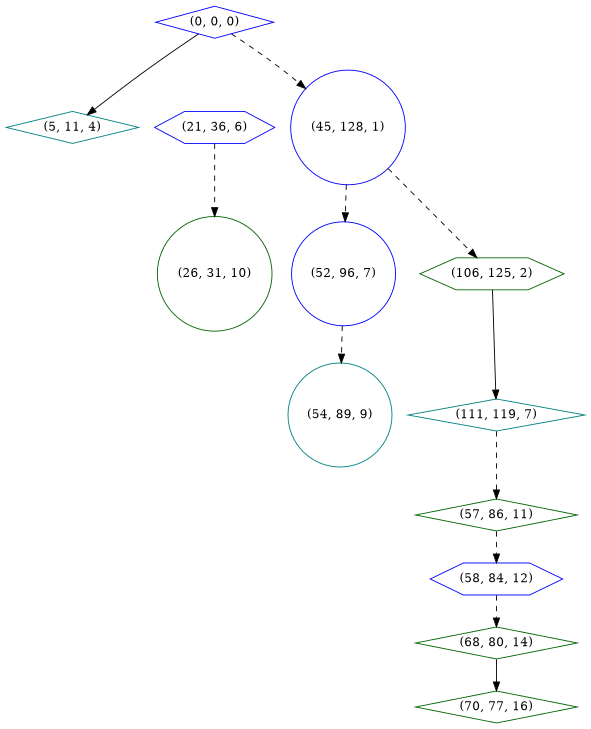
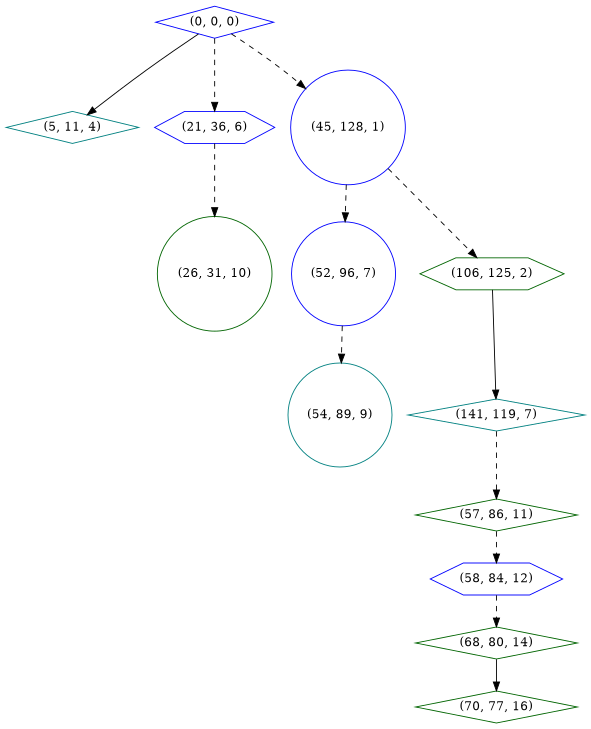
none -> (215, 70)
(496, 415) -> (496, 415)
